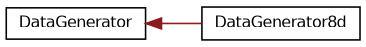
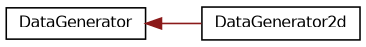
(281, 23) -> (281, 23)
